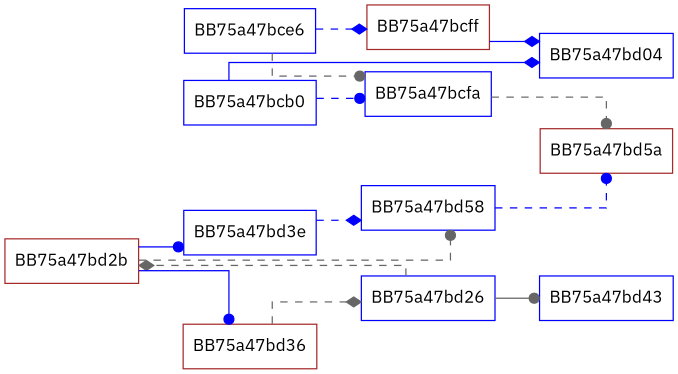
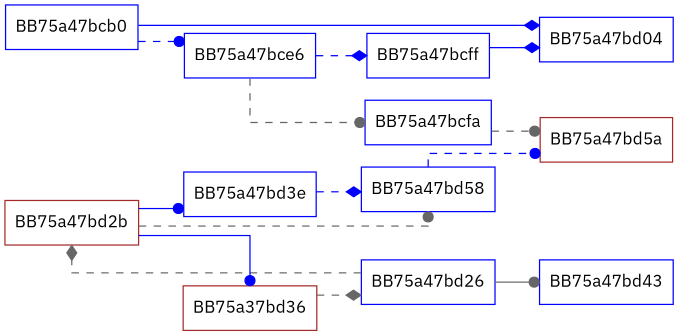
(428, 27) -> (428, 56)
(336, 98) -> (156, 41)
(250, 346) -> (250, 308)
